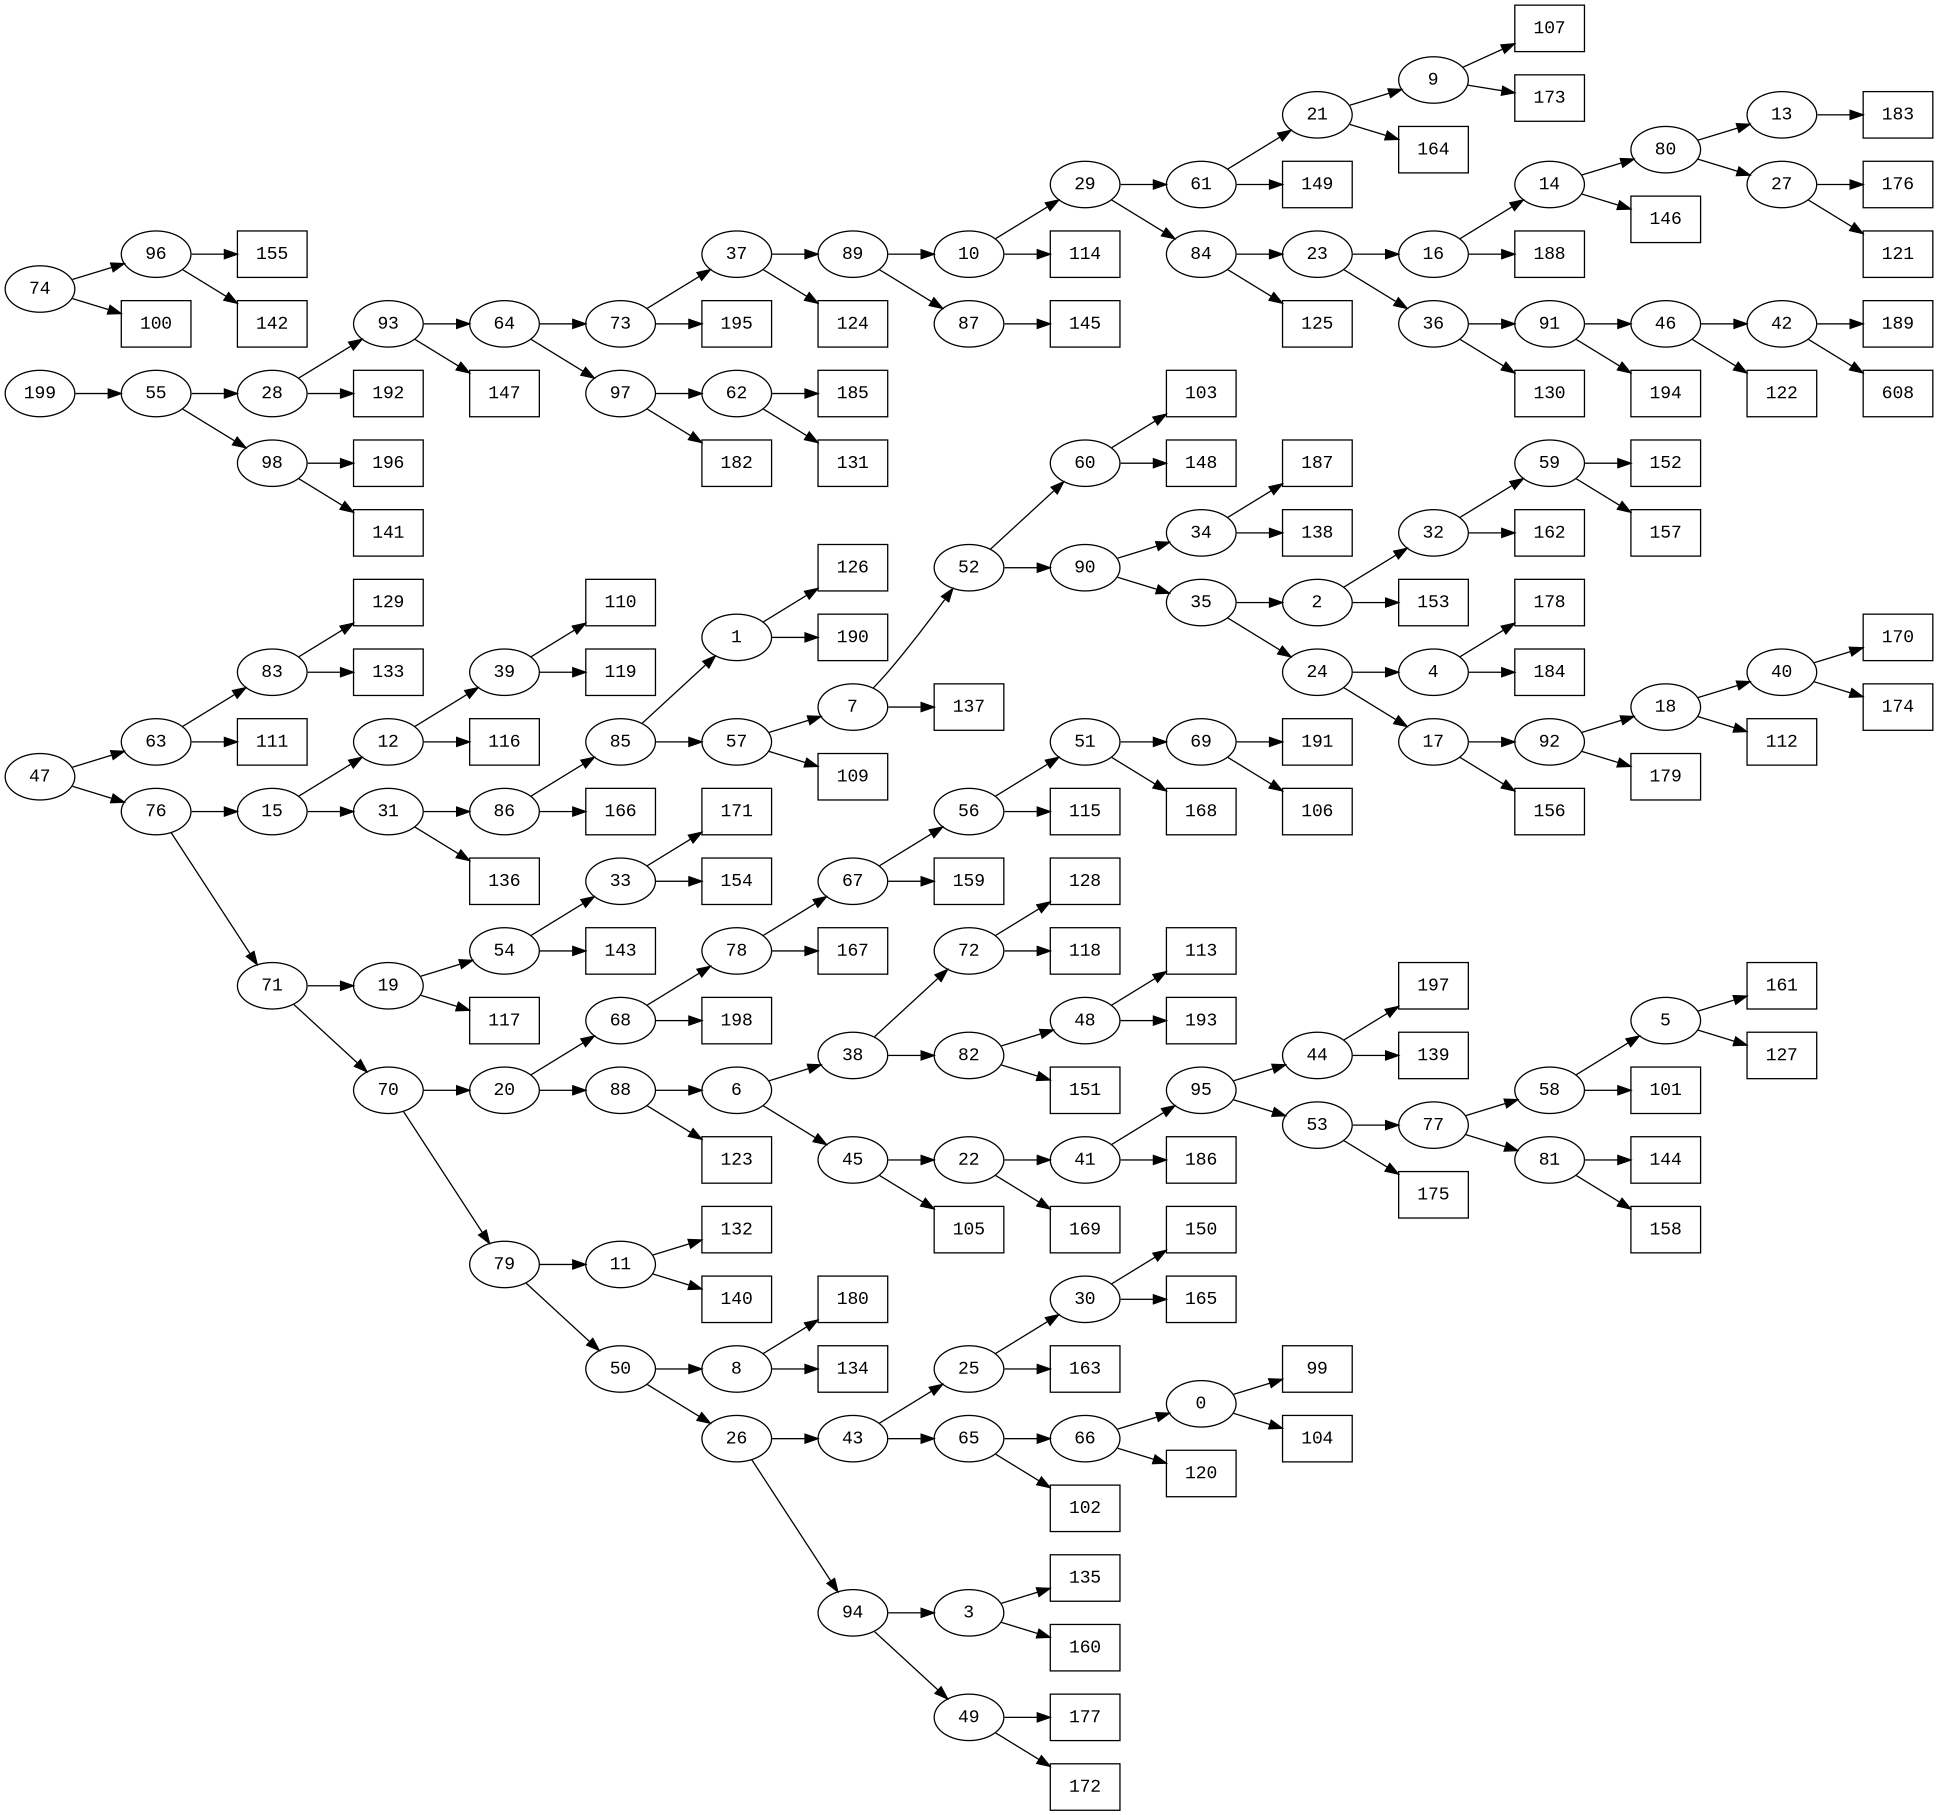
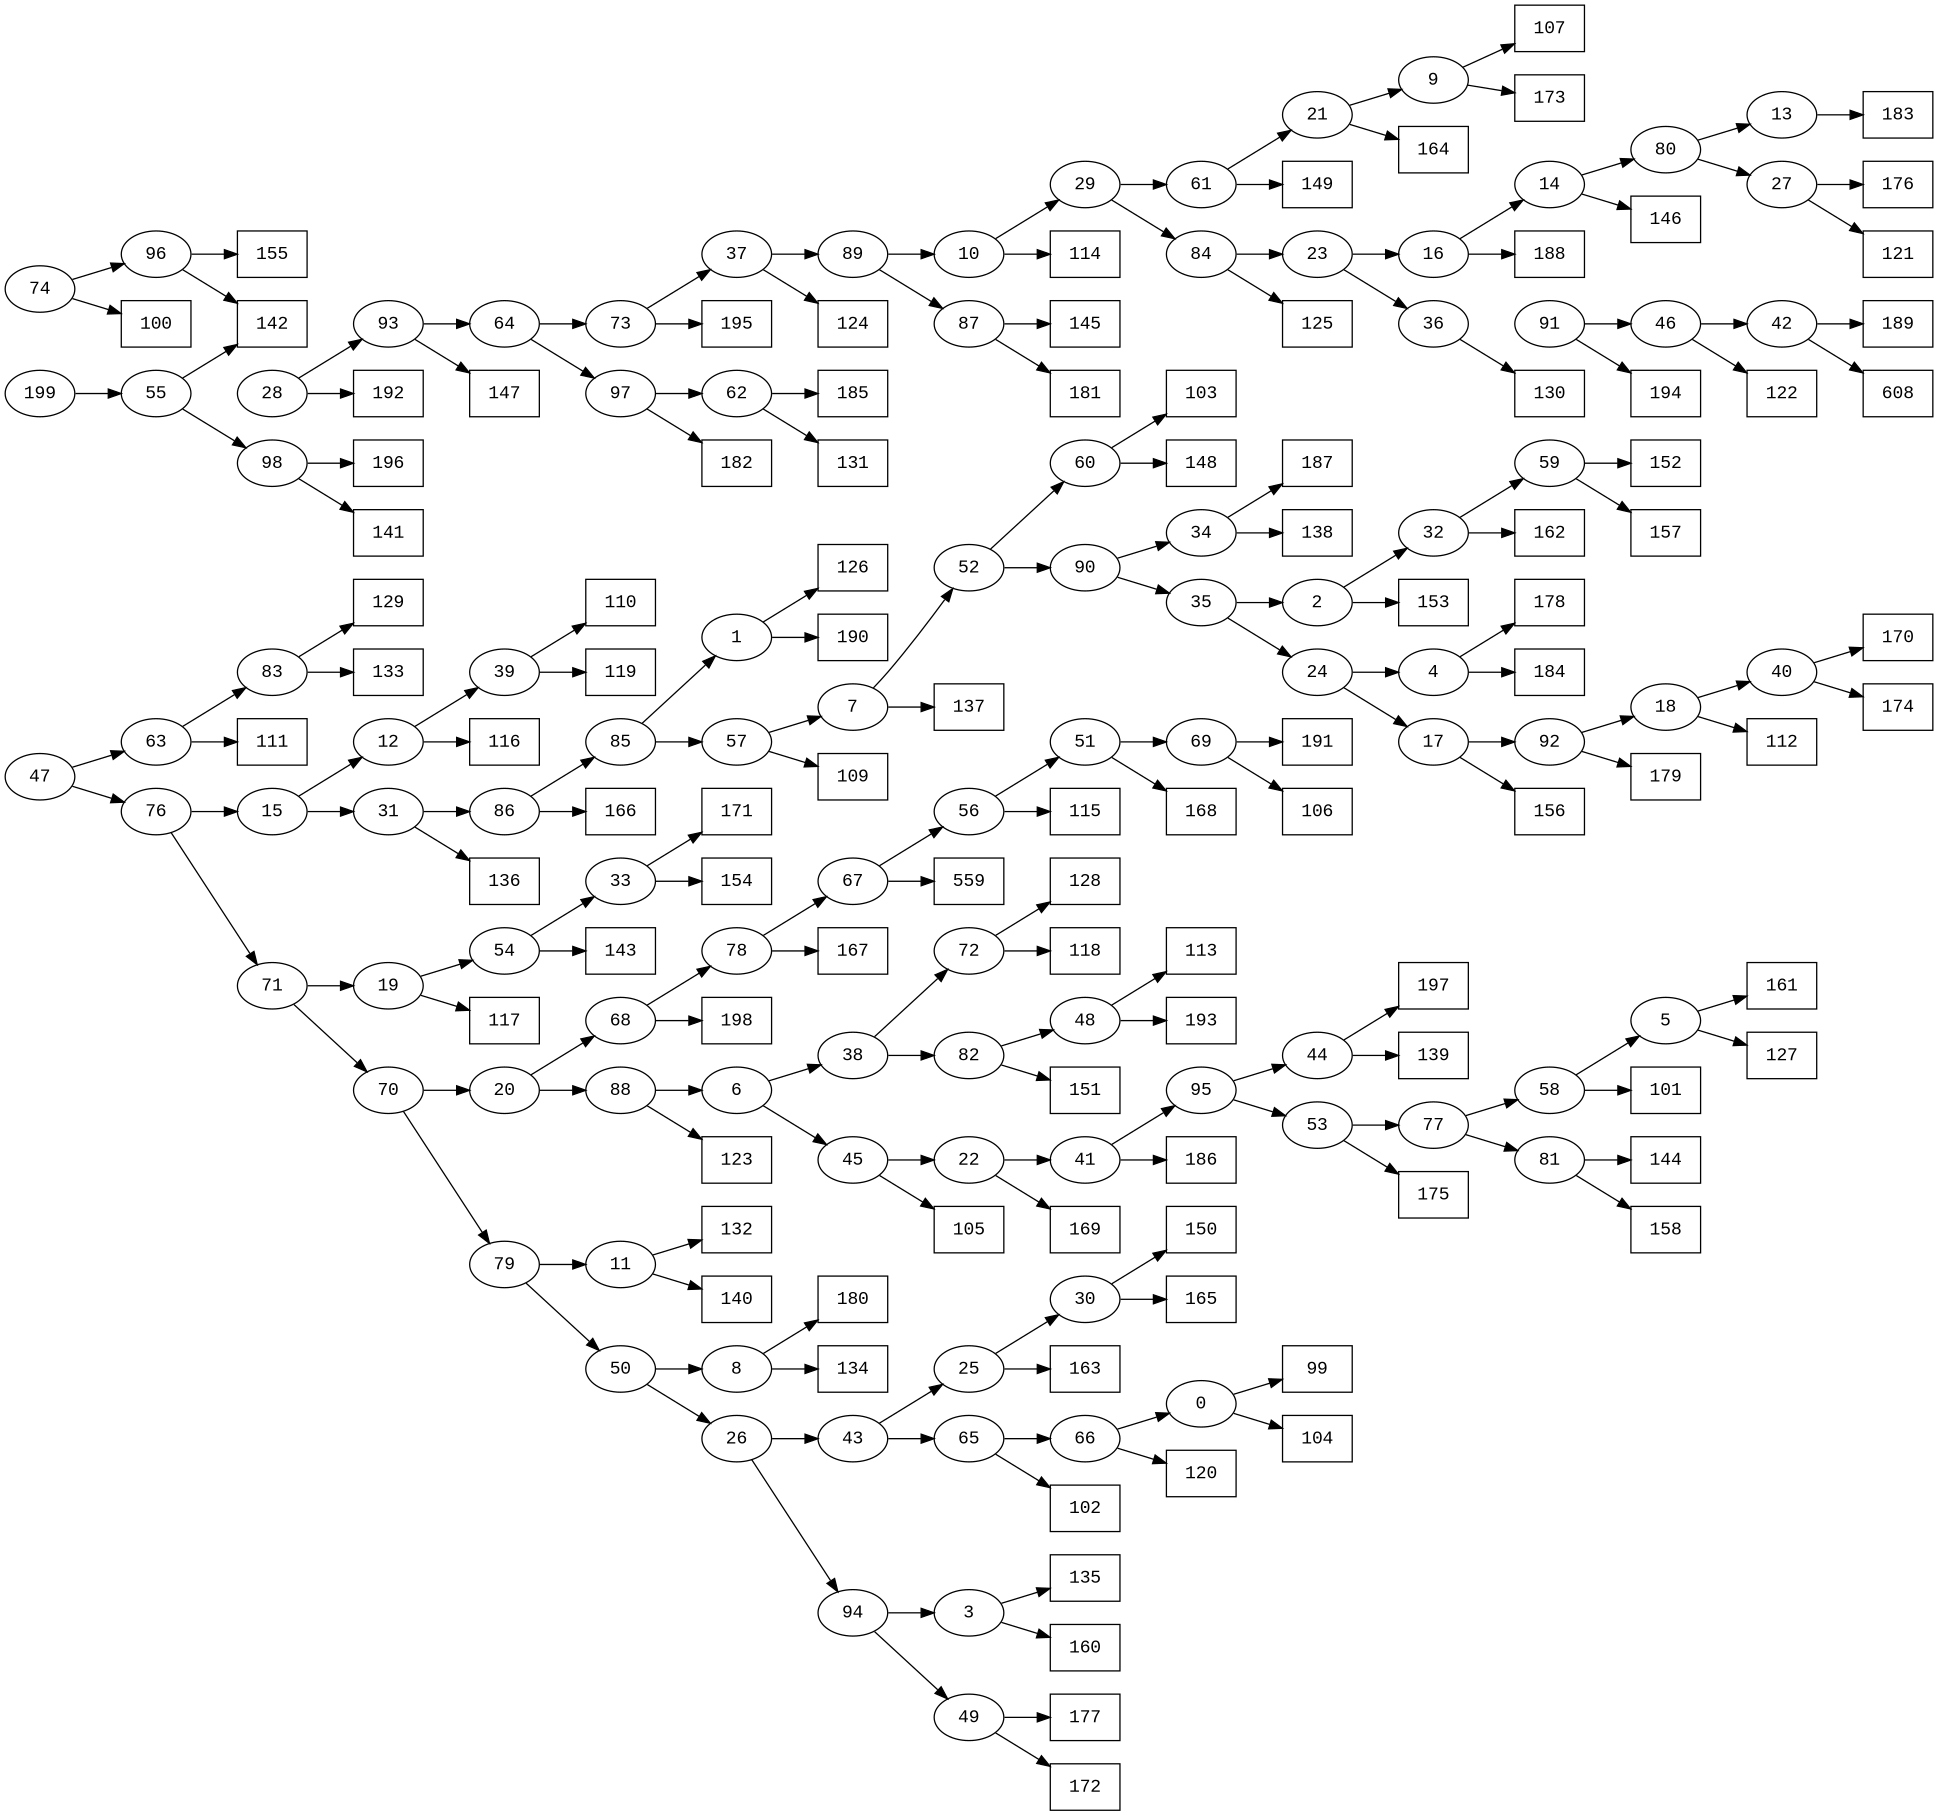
(1485, 324) -> none
(208, 394) -> (204, 365)
none -> (1085, 394)
(969, 881) -> (969, 881)
